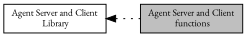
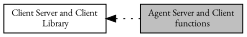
(55, 19) -> (55, 19)
